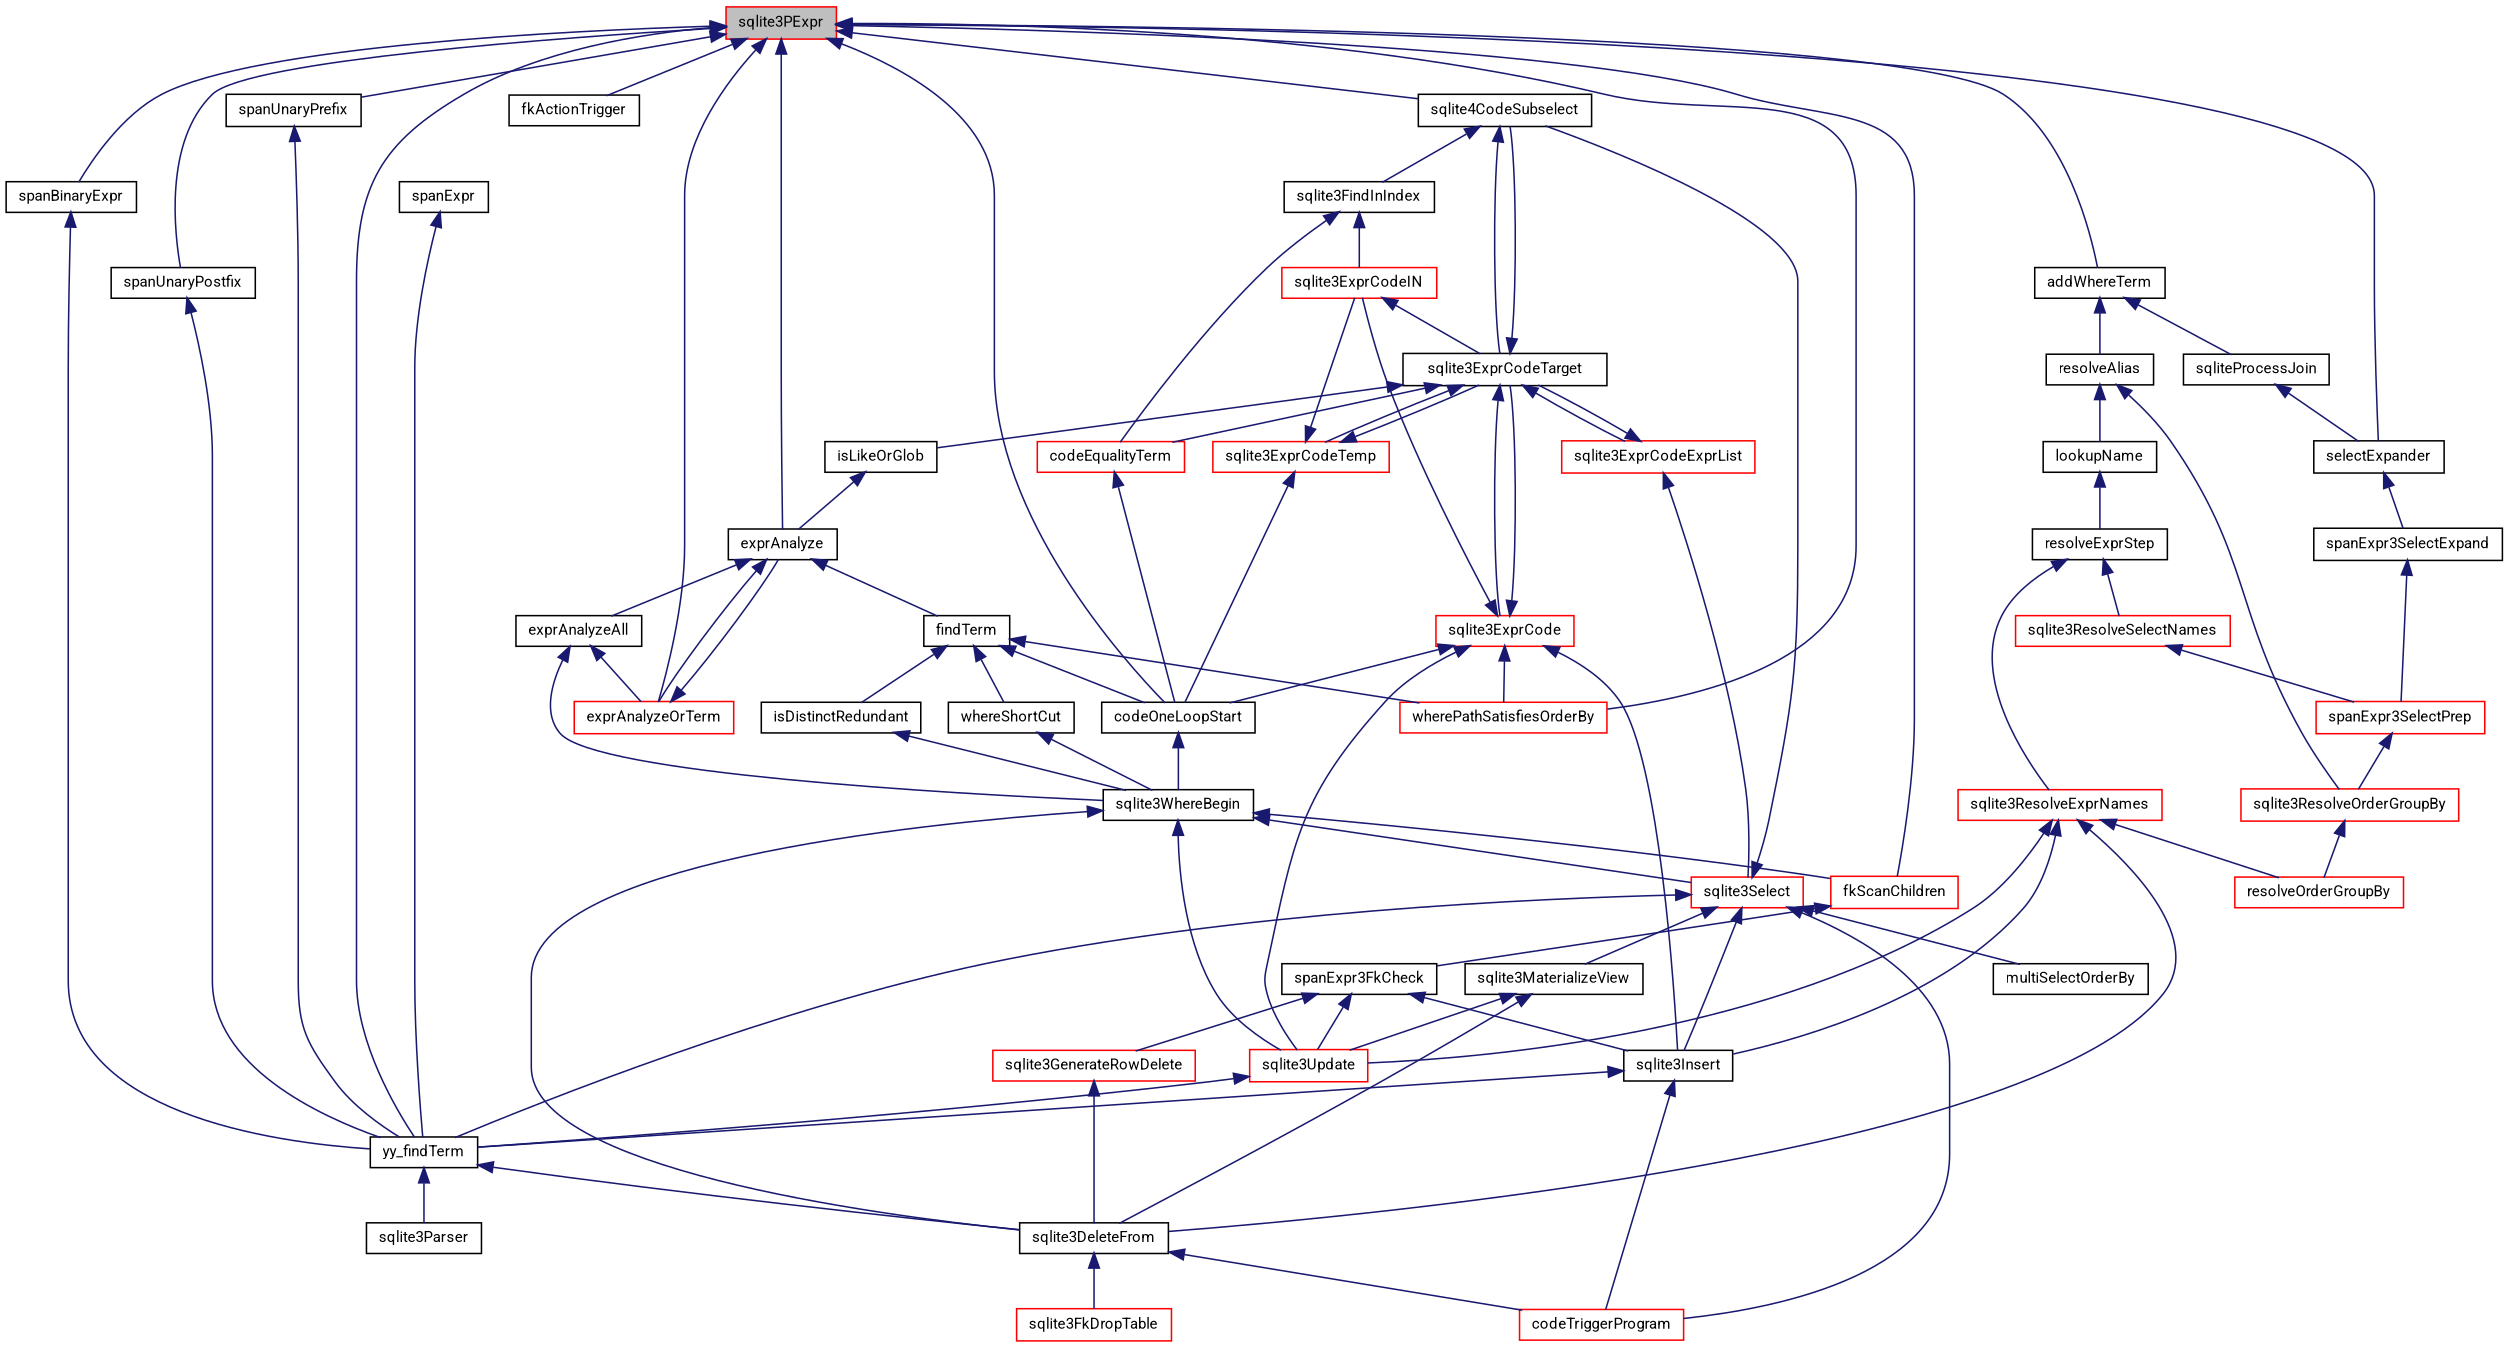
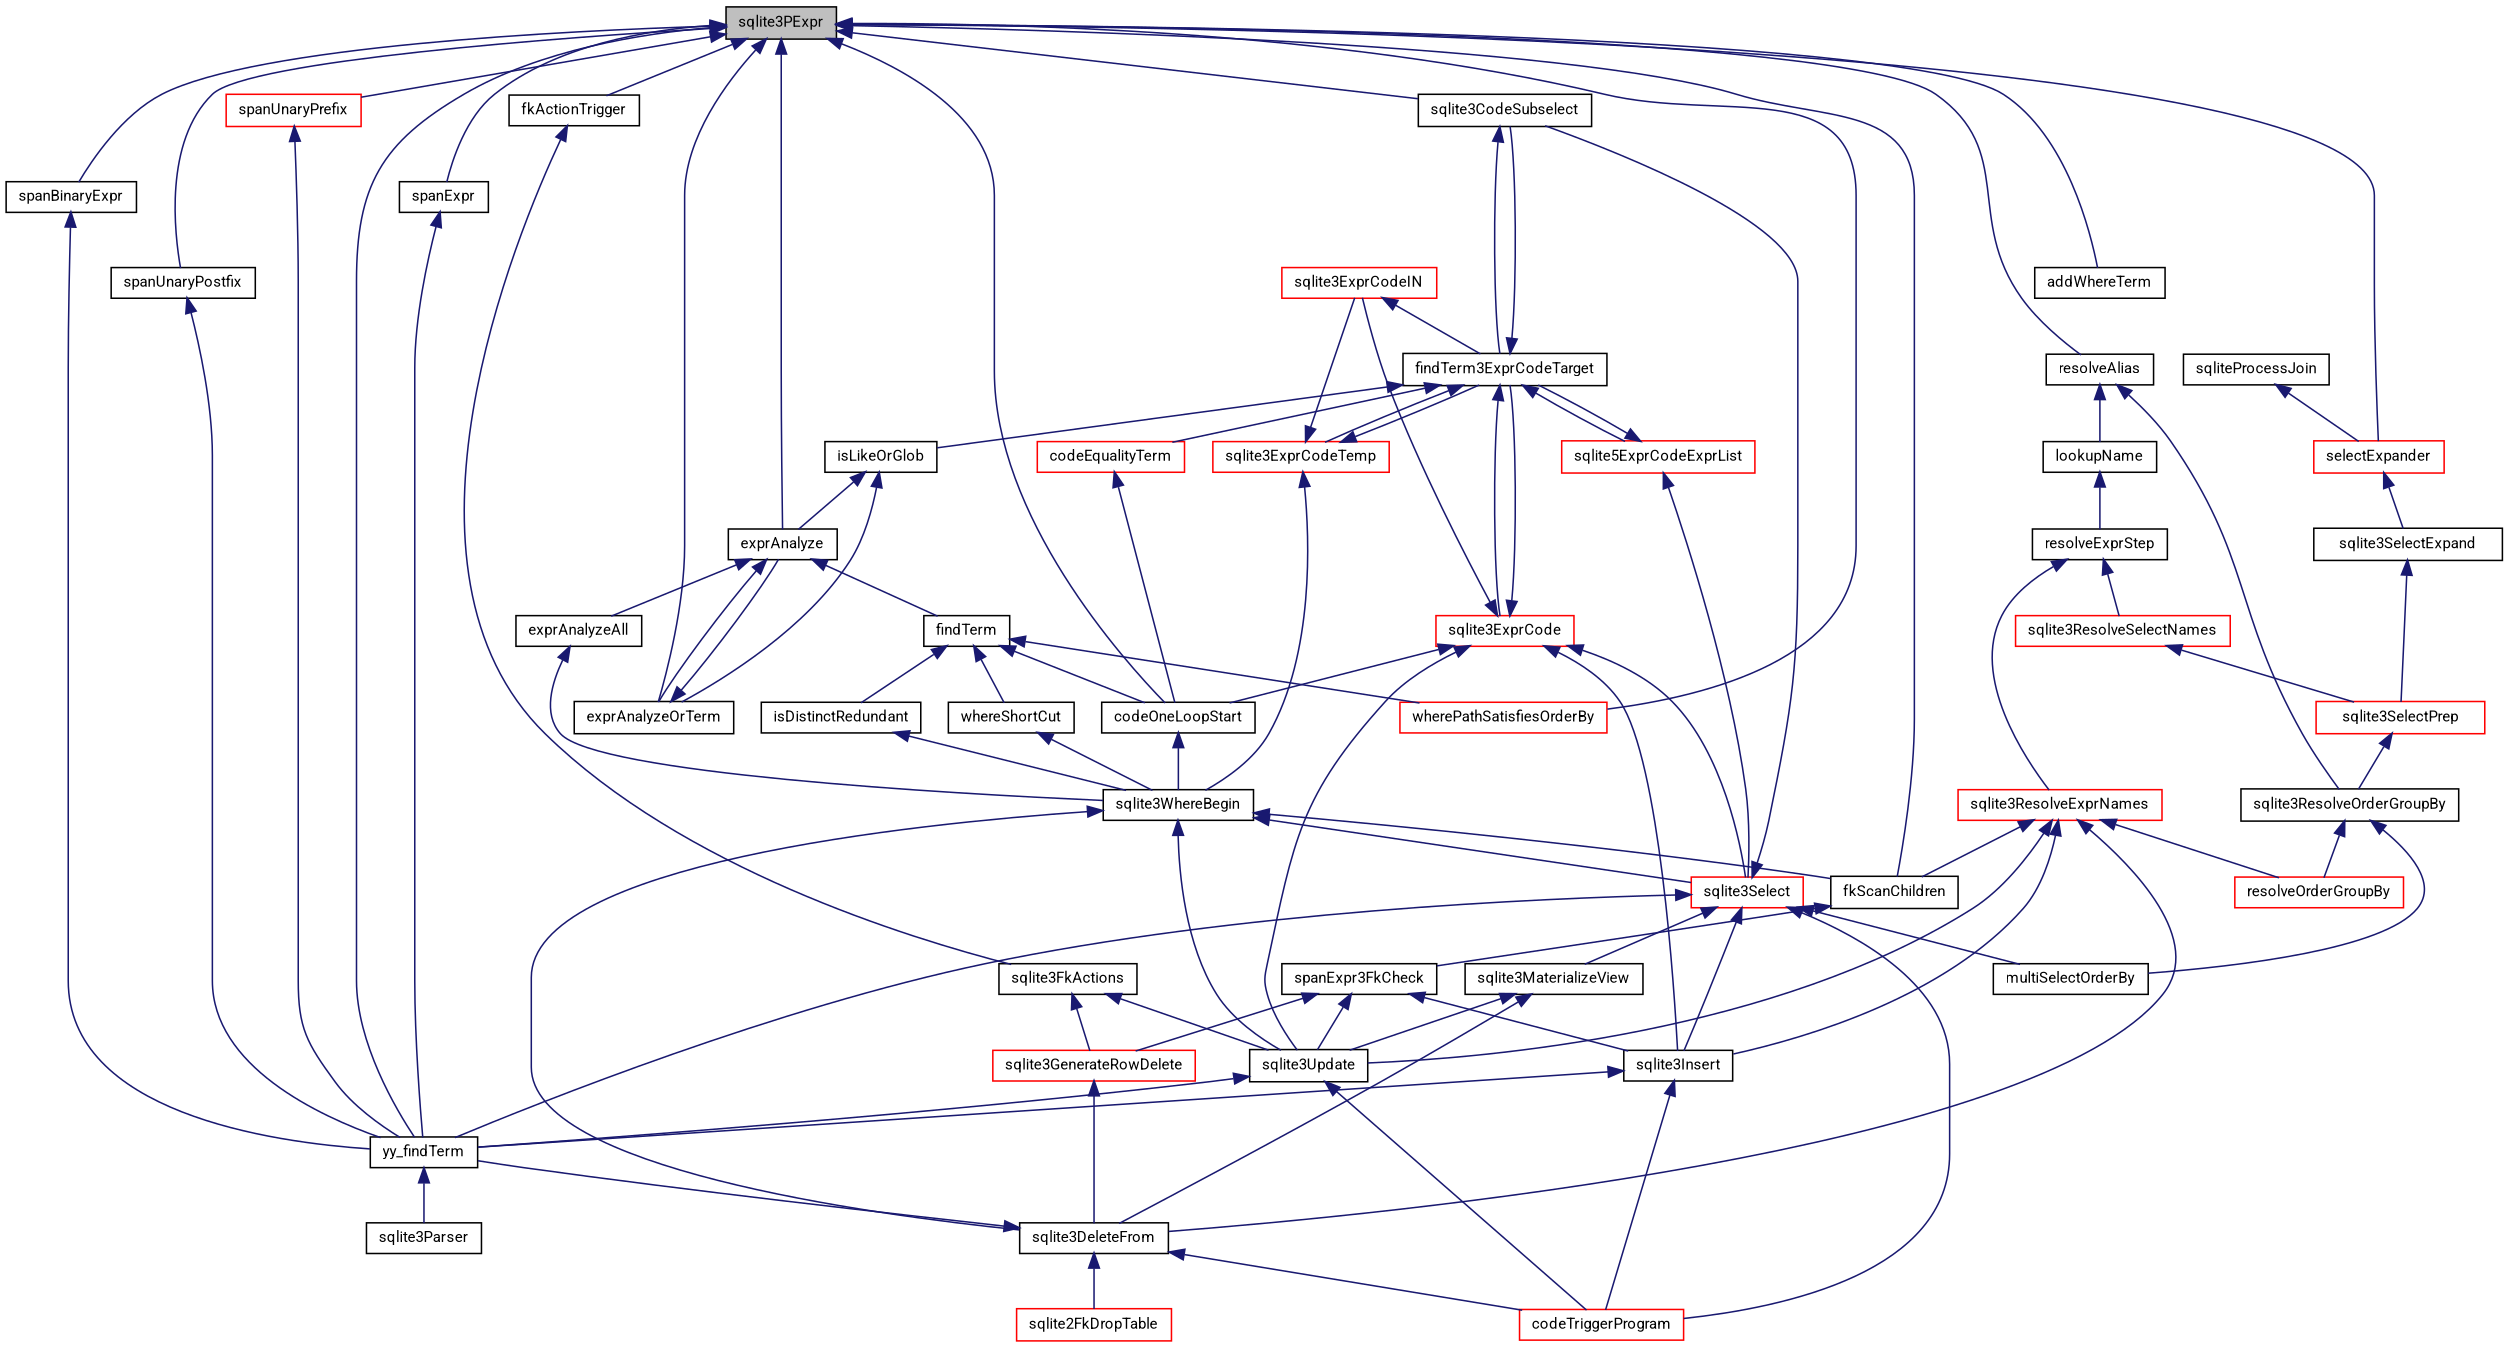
(781, 23) -> (781, 23)
none -> (513, 81)
(294, 110) -> (294, 110)
(1505, 110) -> (1505, 110)
(1359, 197) -> none
(2185, 330) -> none
(2100, 334) -> (1898, 82)
(1505, 370) -> (1505, 370)
(1658, 457) -> (1658, 457)
(2379, 457) -> (2379, 457)
(2408, 544) -> (2408, 544)
(1236, 594) -> (1297, 656)
(621, 679) -> (804, 615)
(1504, 682) -> (1699, 737)
(654, 718) -> (654, 718)
(2400, 718) -> (2400, 718)
(2350, 805) -> (2350, 805)
none -> (1971, 852)
(1894, 892) -> (1894, 892)
none -> (2334, 947)
none -> (1068, 979)
(1309, 1066) -> (1309, 1066)
none -> (1449, 1190)
(756, 1201) -> (741, 1196)
(1094, 1325) -> (1094, 1325)
